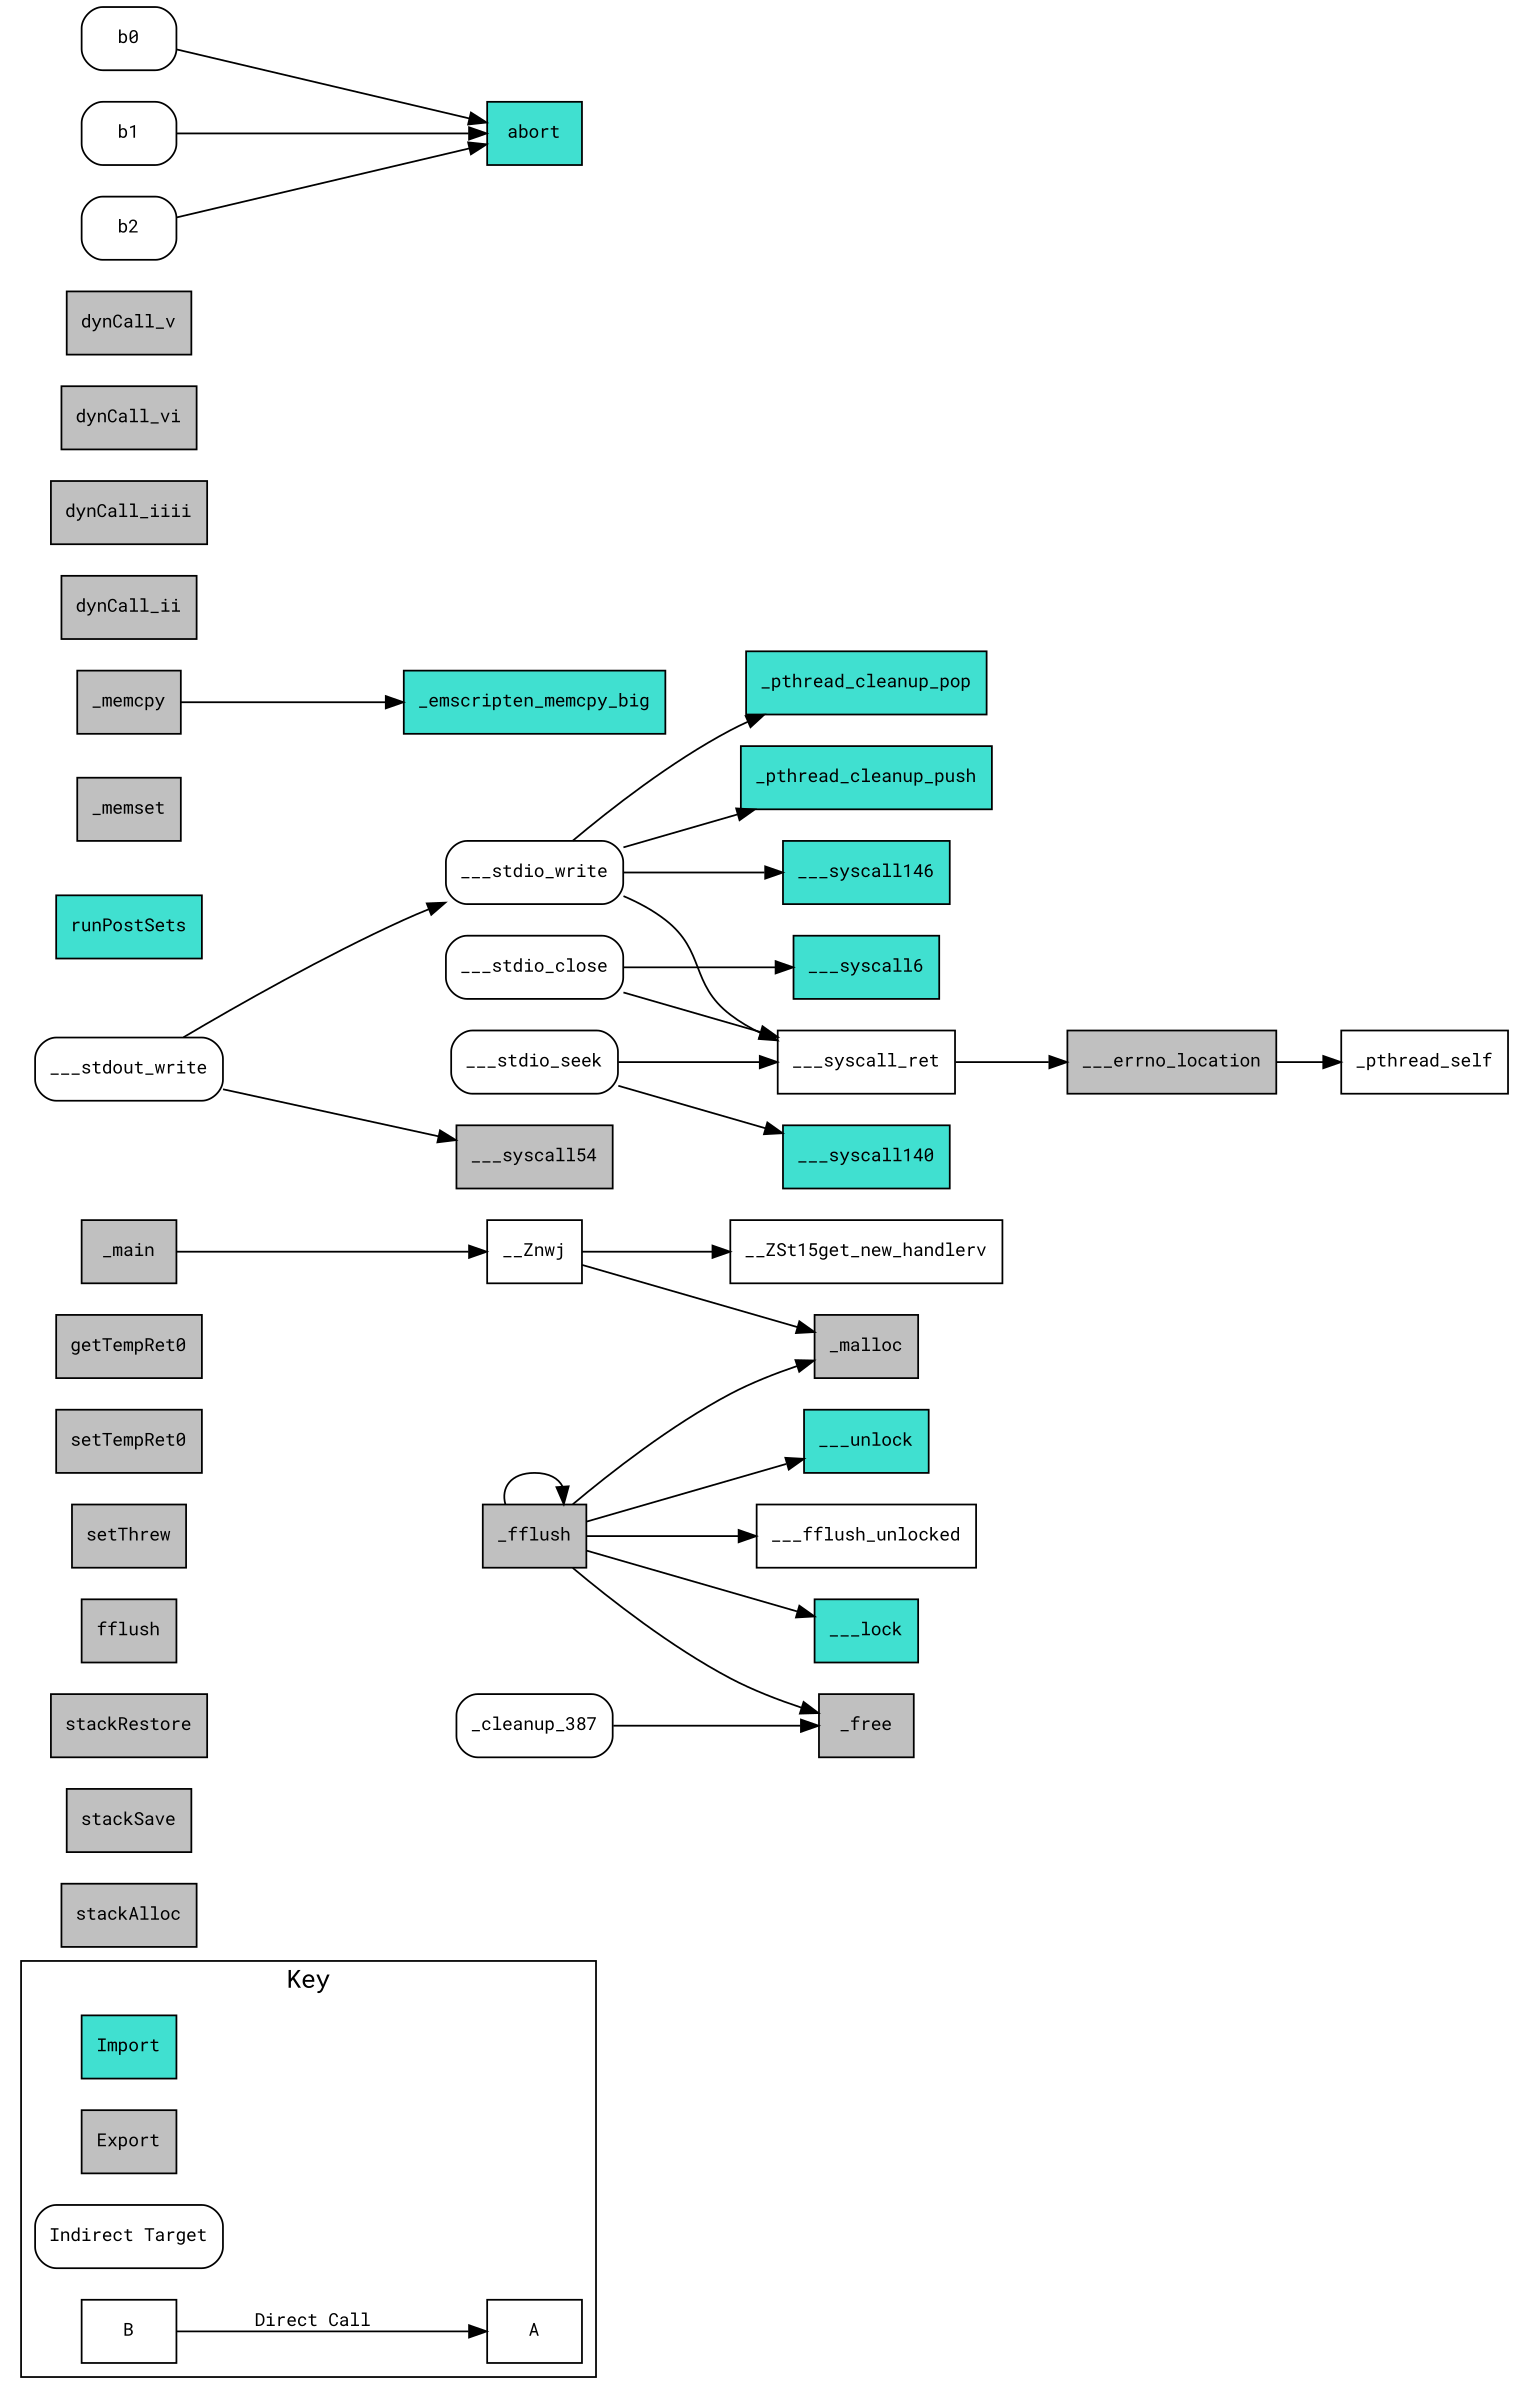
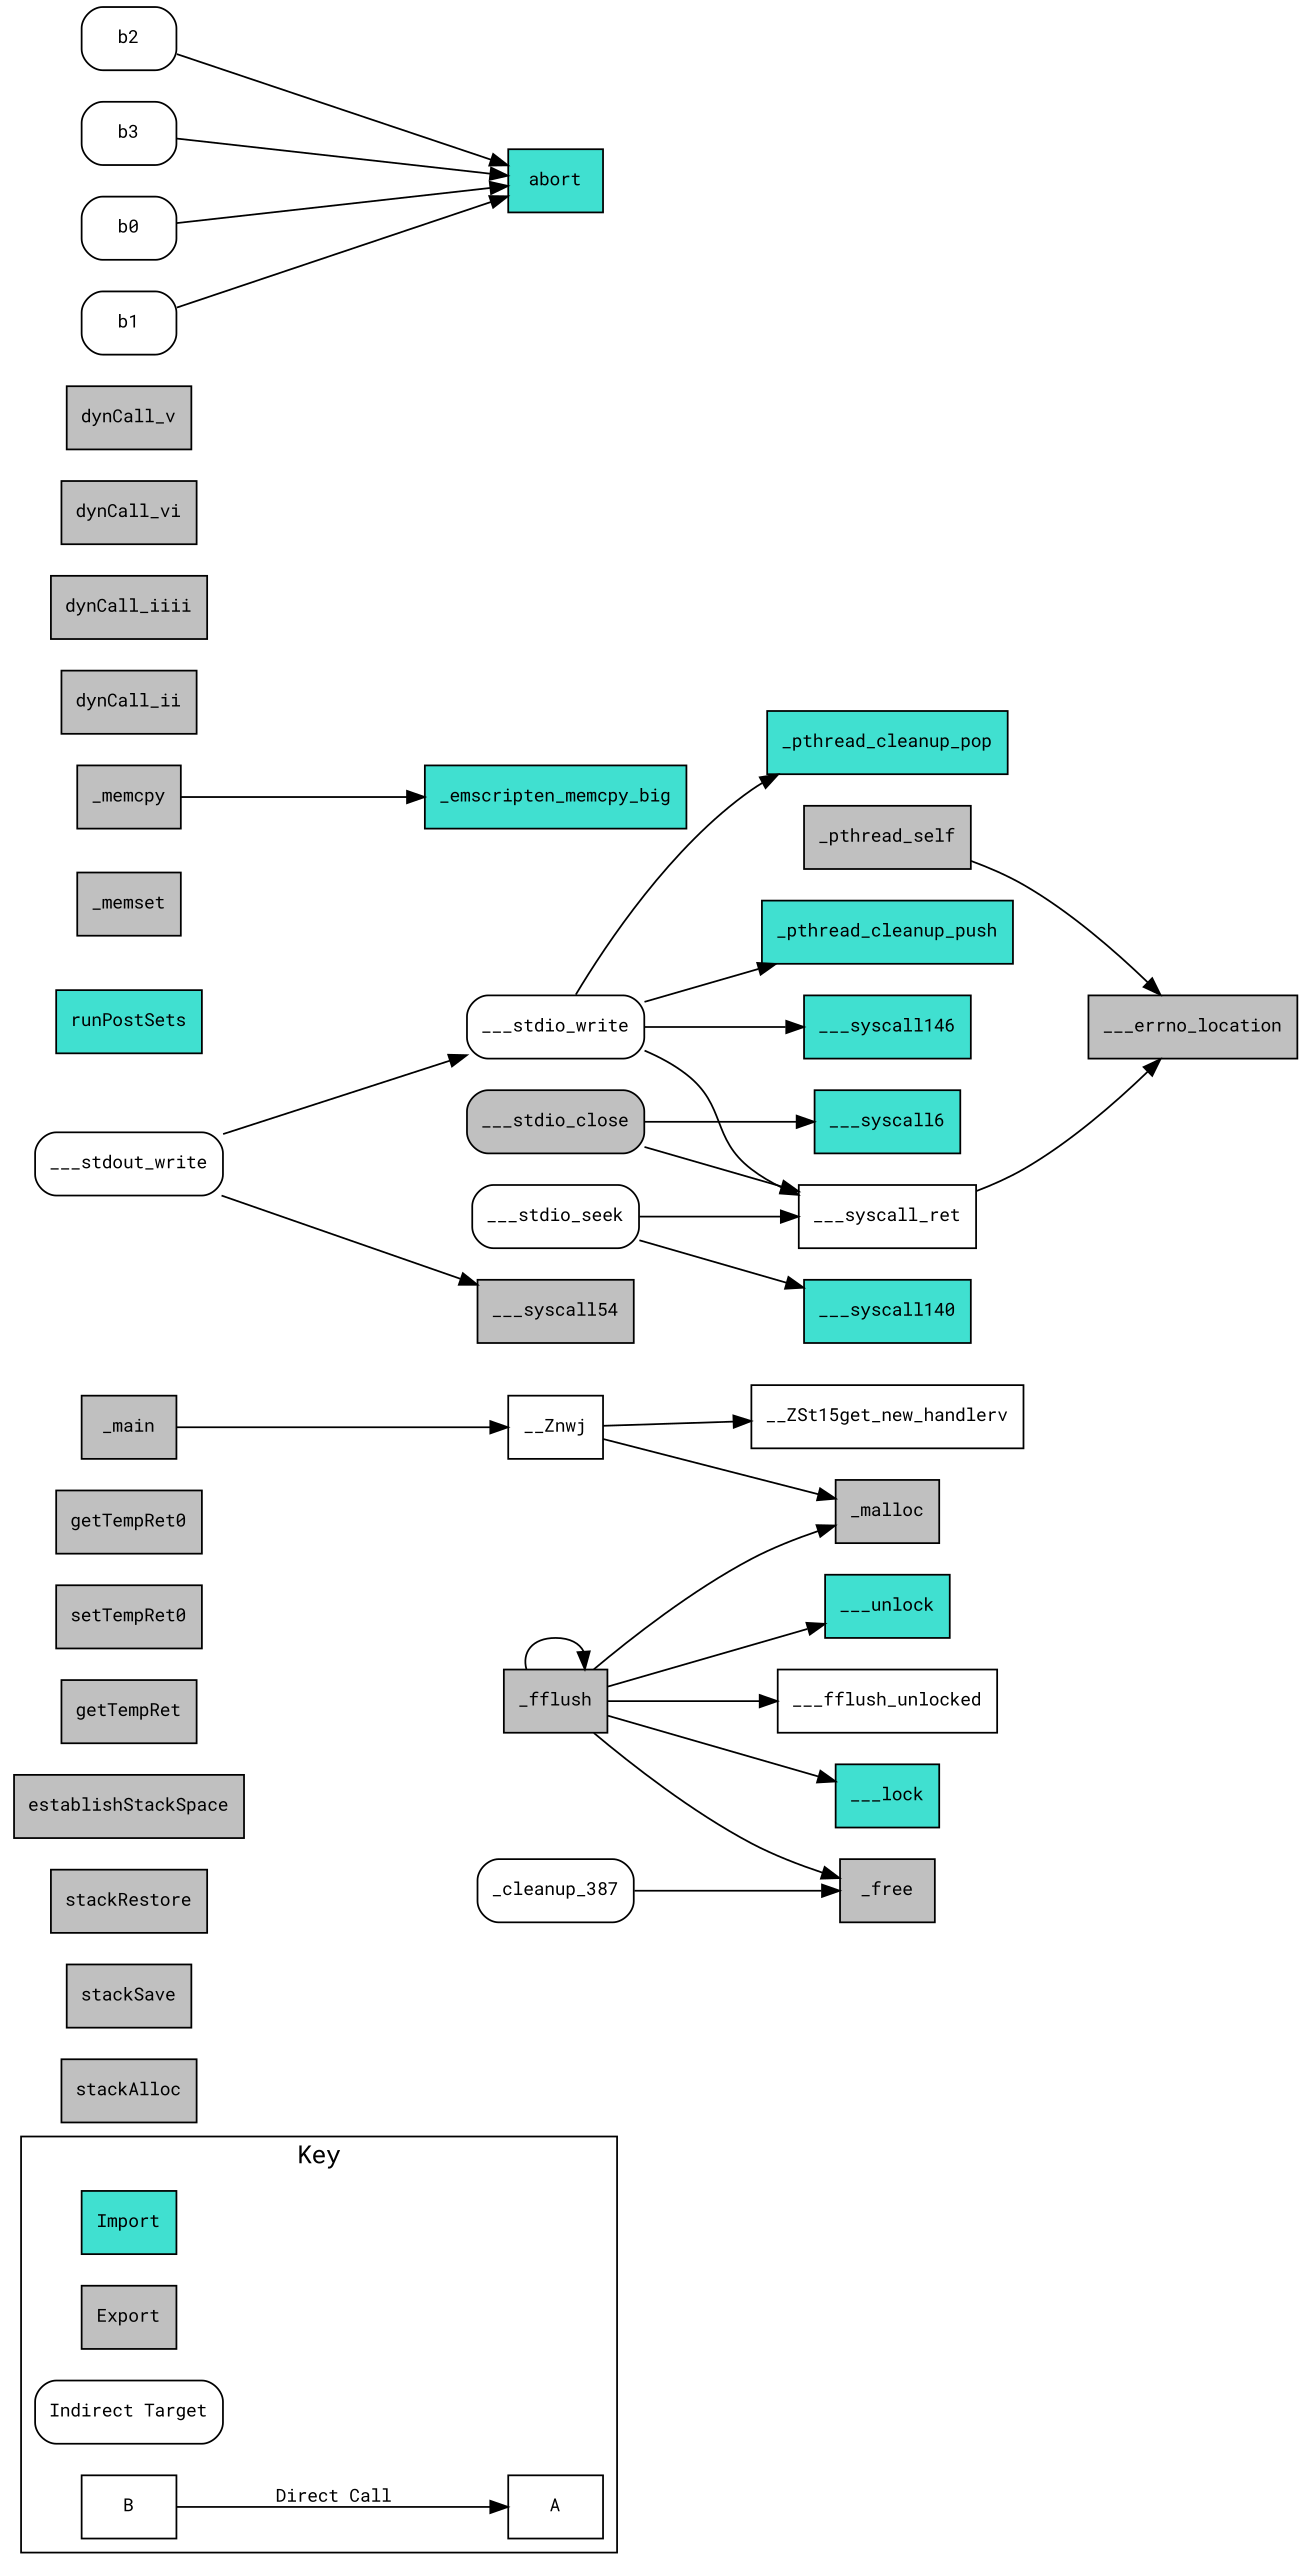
none -> (129, 133)
(535, 967) -> (556, 1122)
(1300, 1062) -> (1065, 912)
(1425, 1062) -> (887, 837)
(129, 1536) -> (129, 1712)
(129, 1631) -> (129, 1806)
